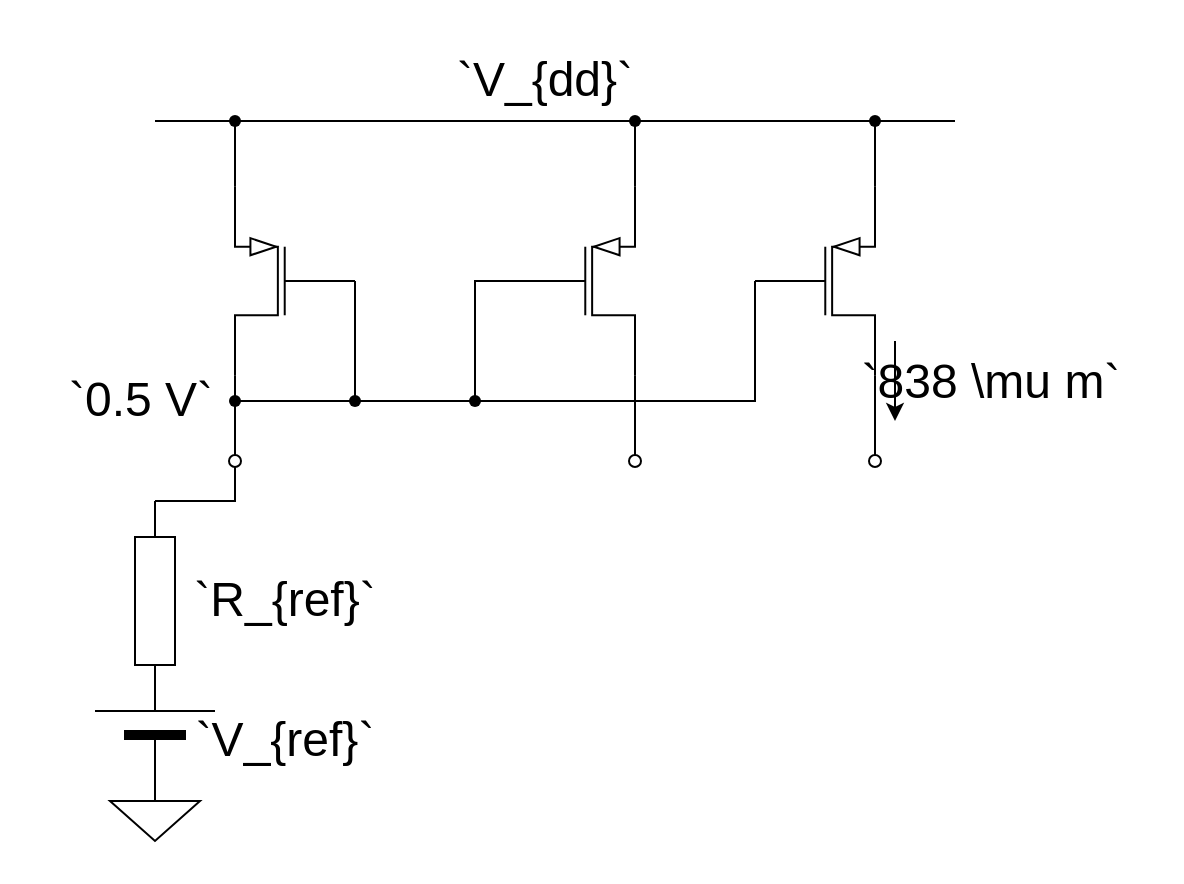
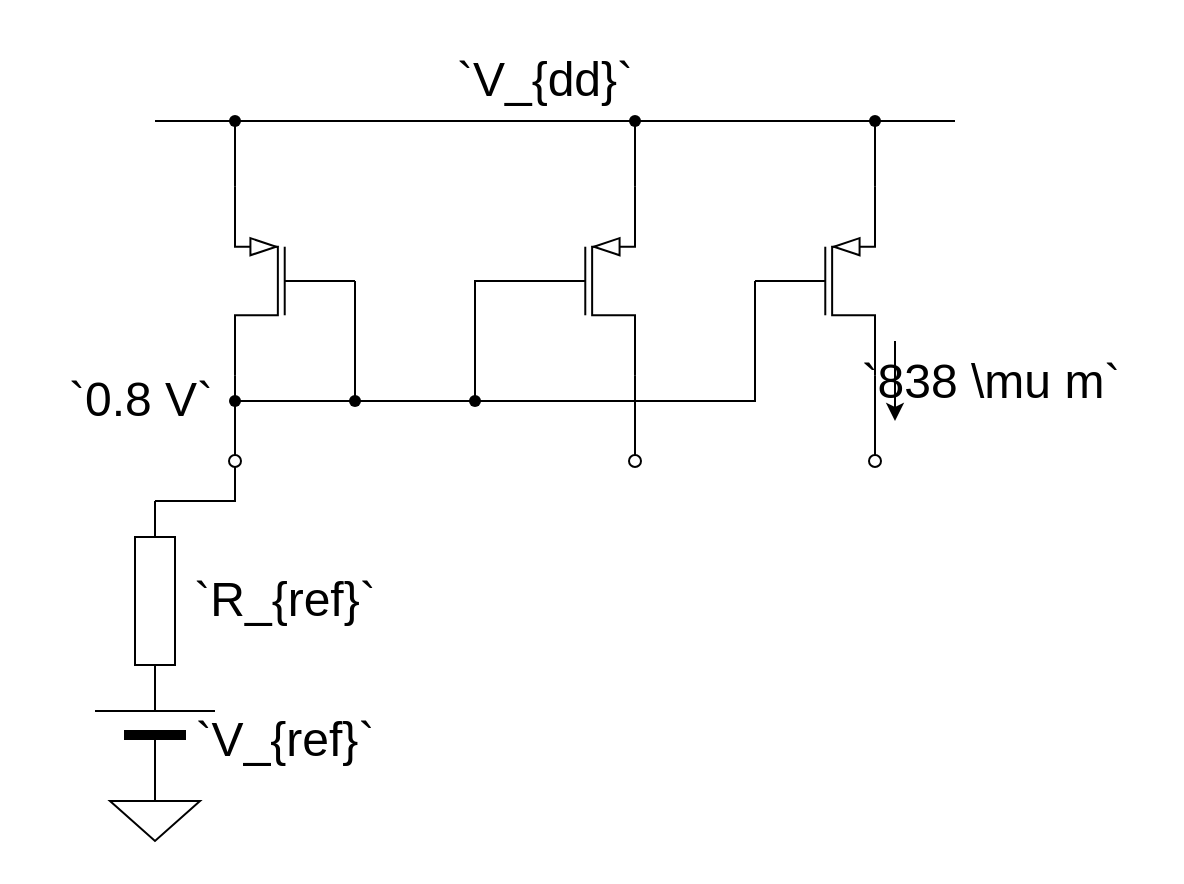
(142, 401) -> (142, 401)
